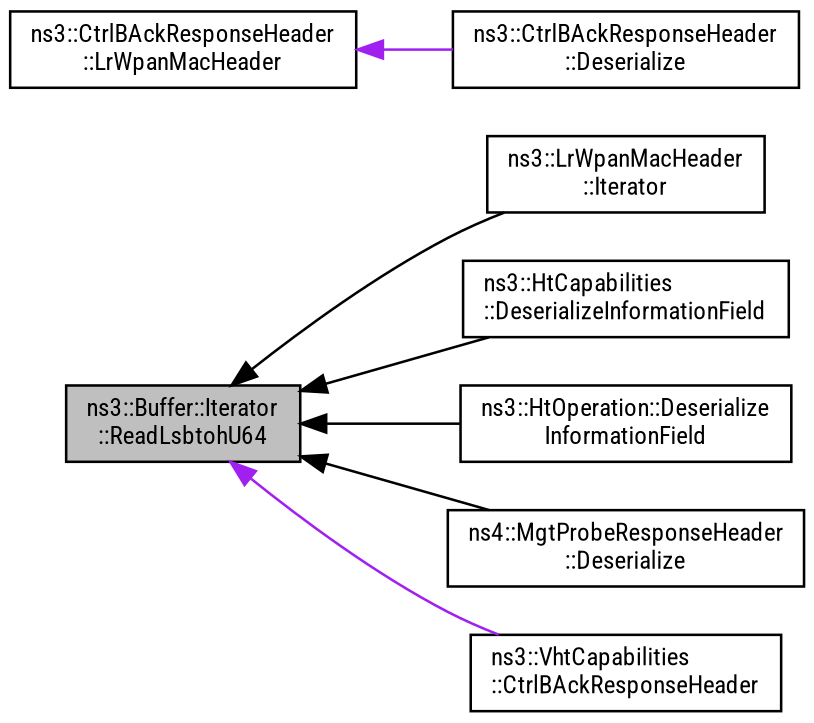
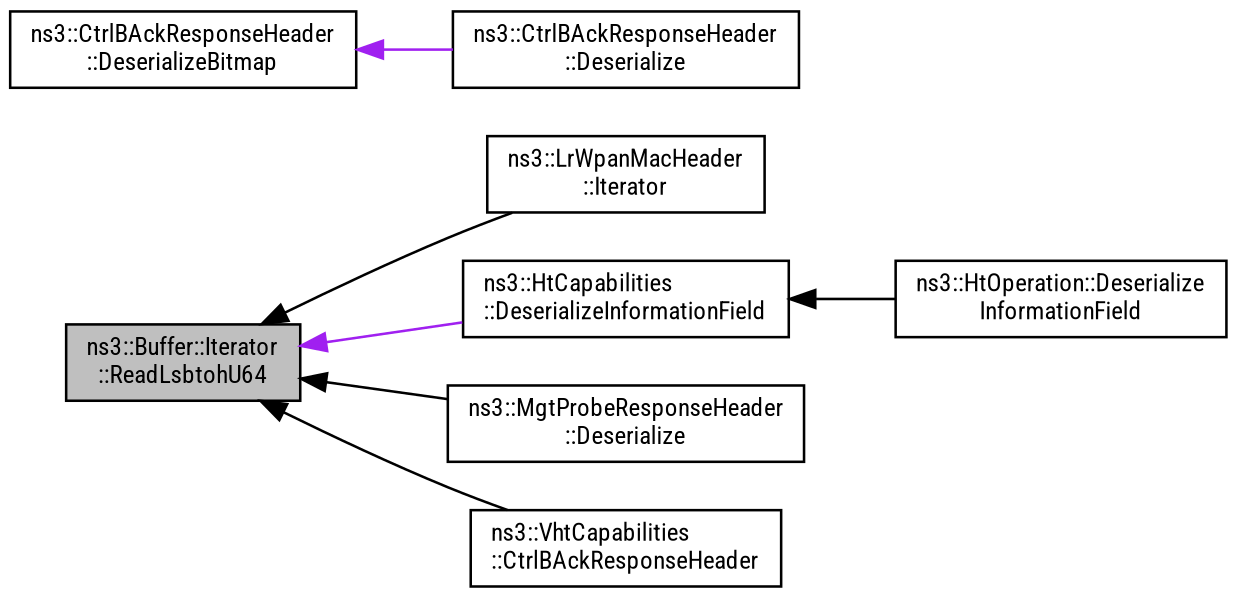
(183, 50) -> (183, 50)
(407, 361) -> (395, 332)
(393, 424) -> (856, 299)
(626, 548) -> (626, 424)
(369, 565) -> (394, 464)
